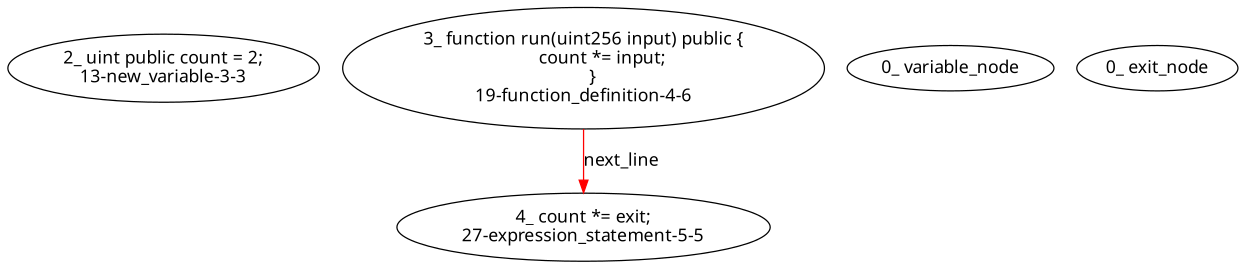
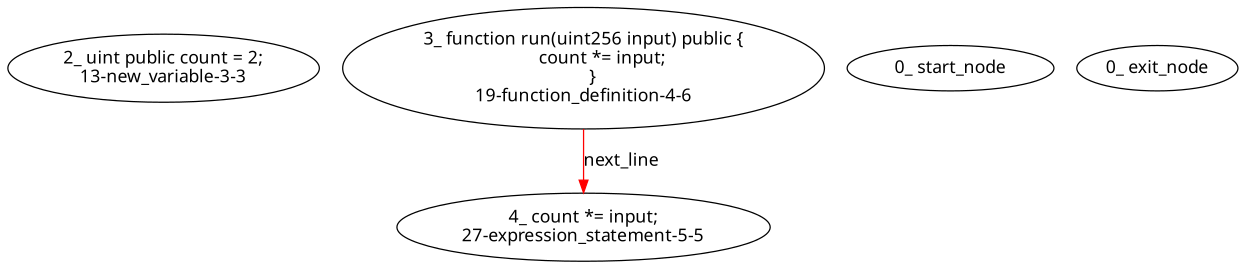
(951, 68) -> (951, 68)
(584, 227) -> (584, 227)
